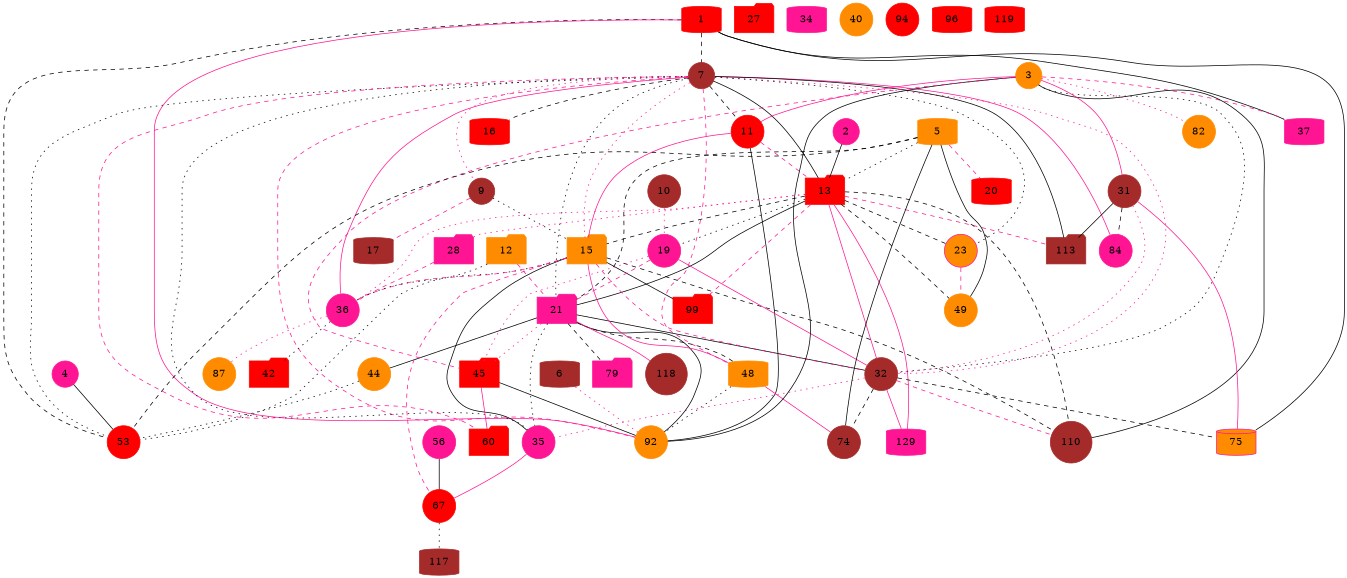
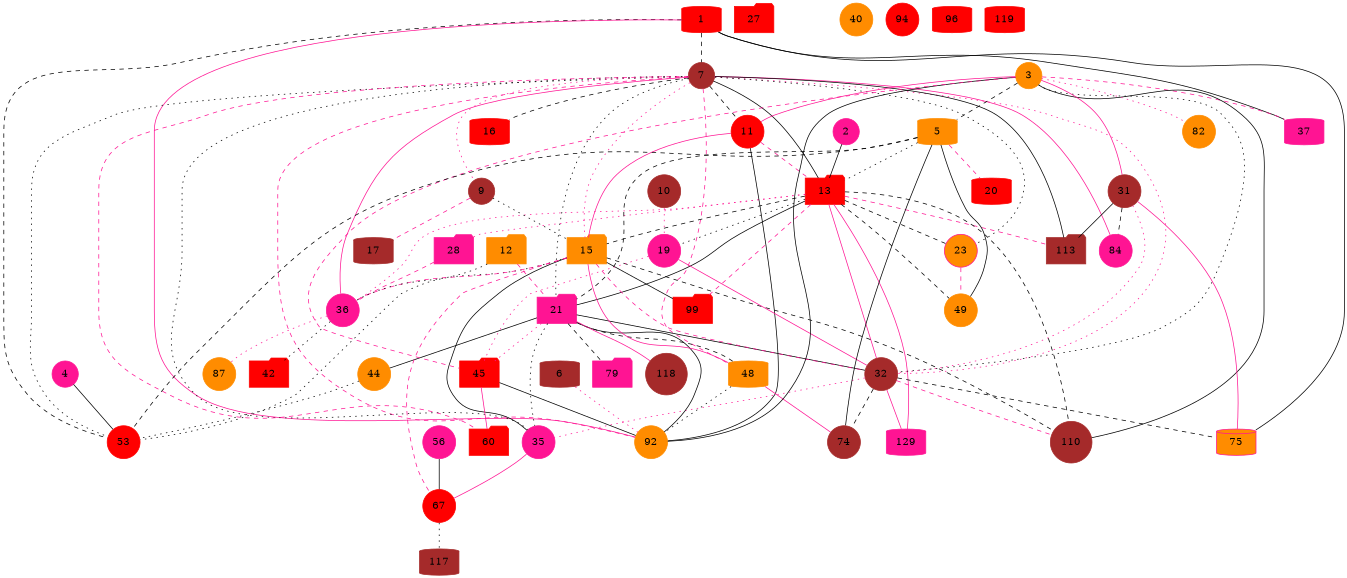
(807, 20) -> none
none -> (993, 98)
(616, 279) -> none
